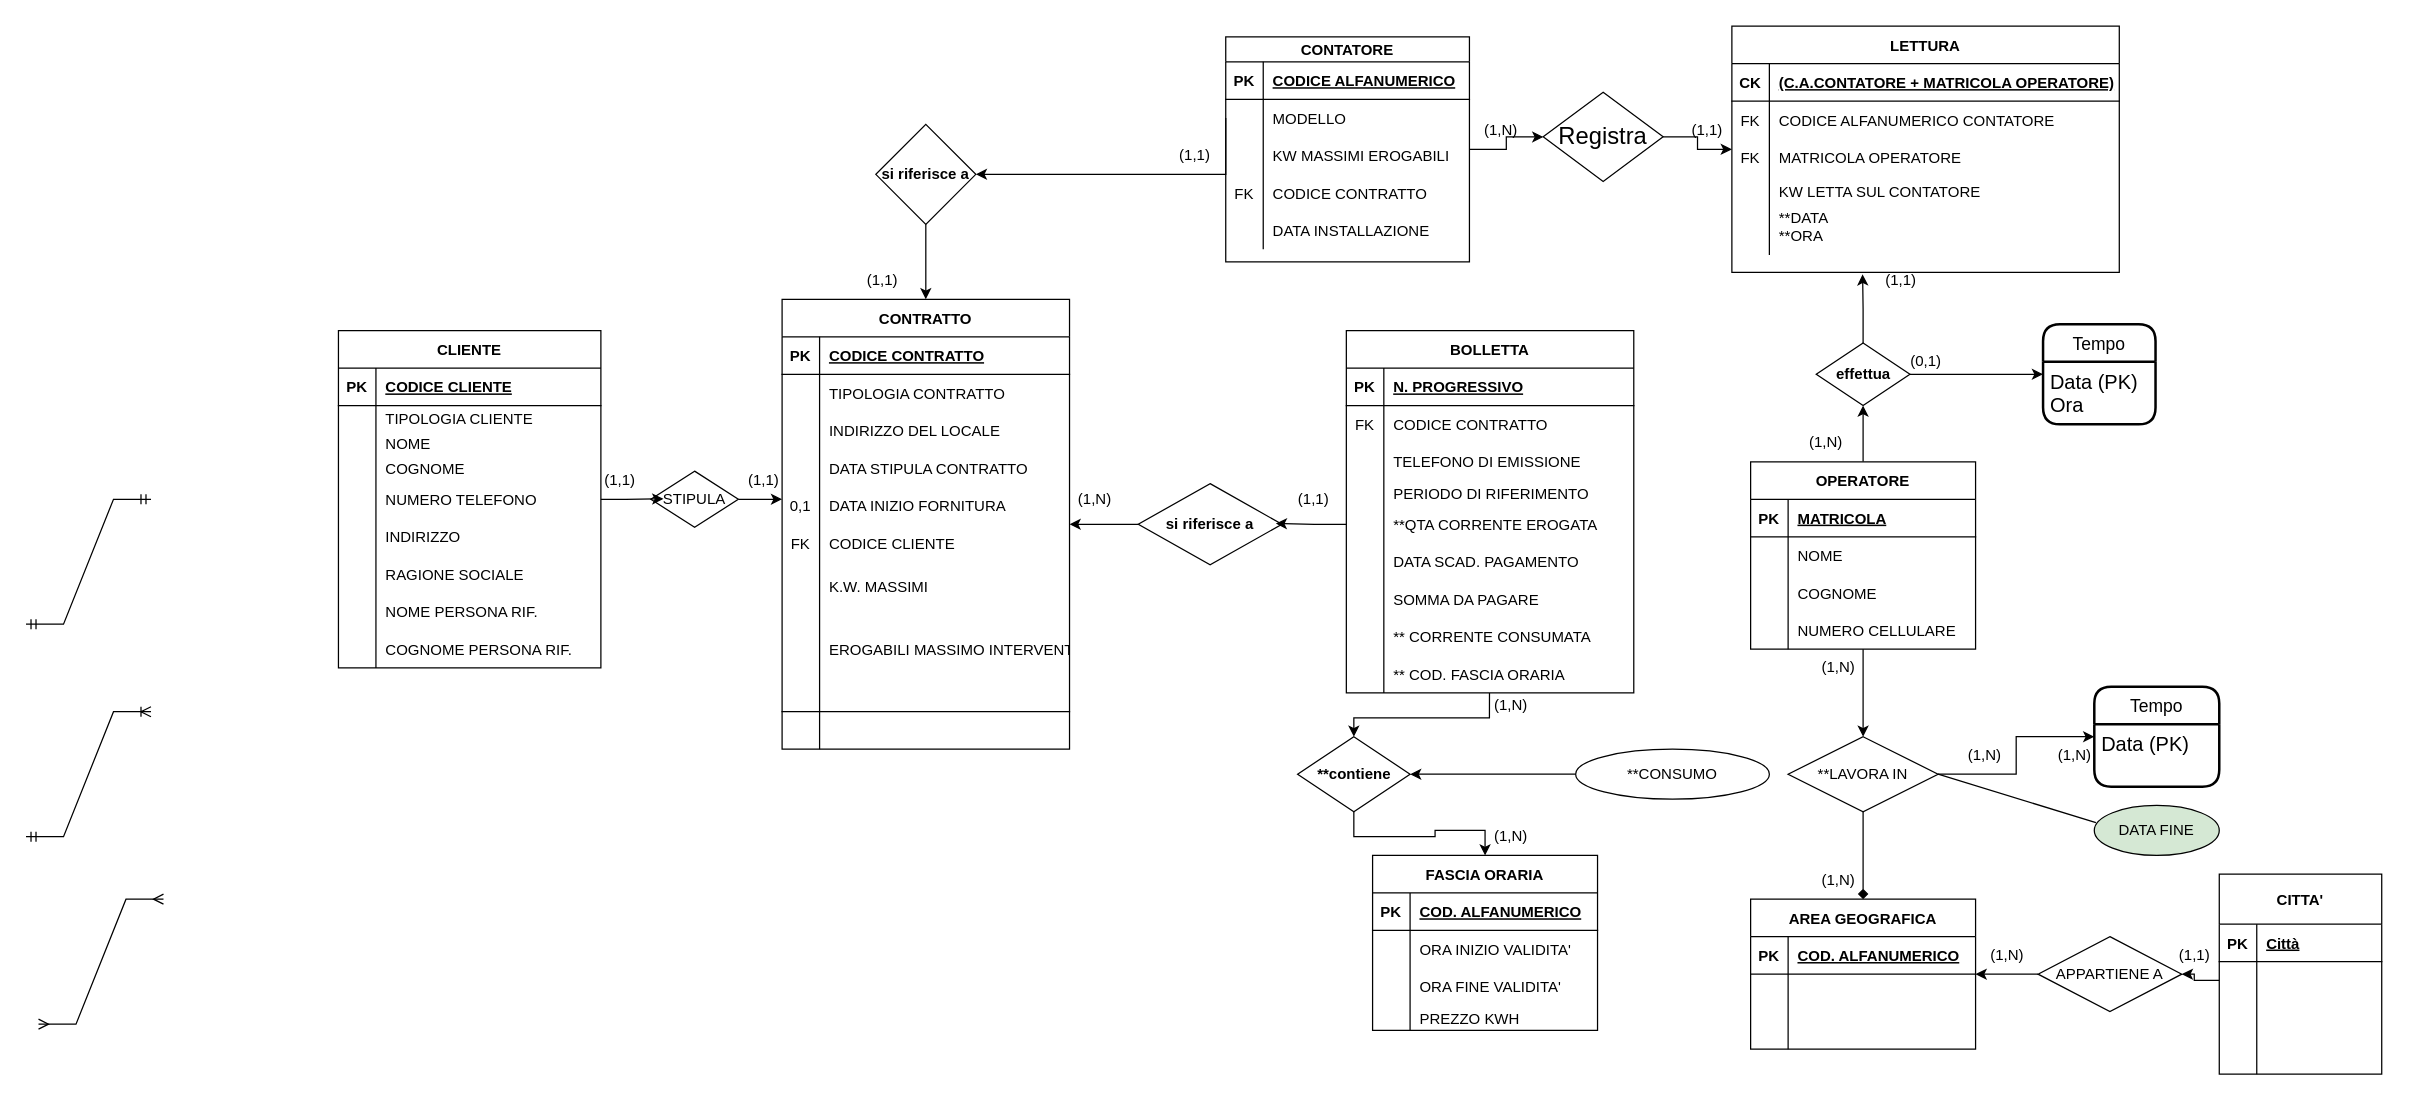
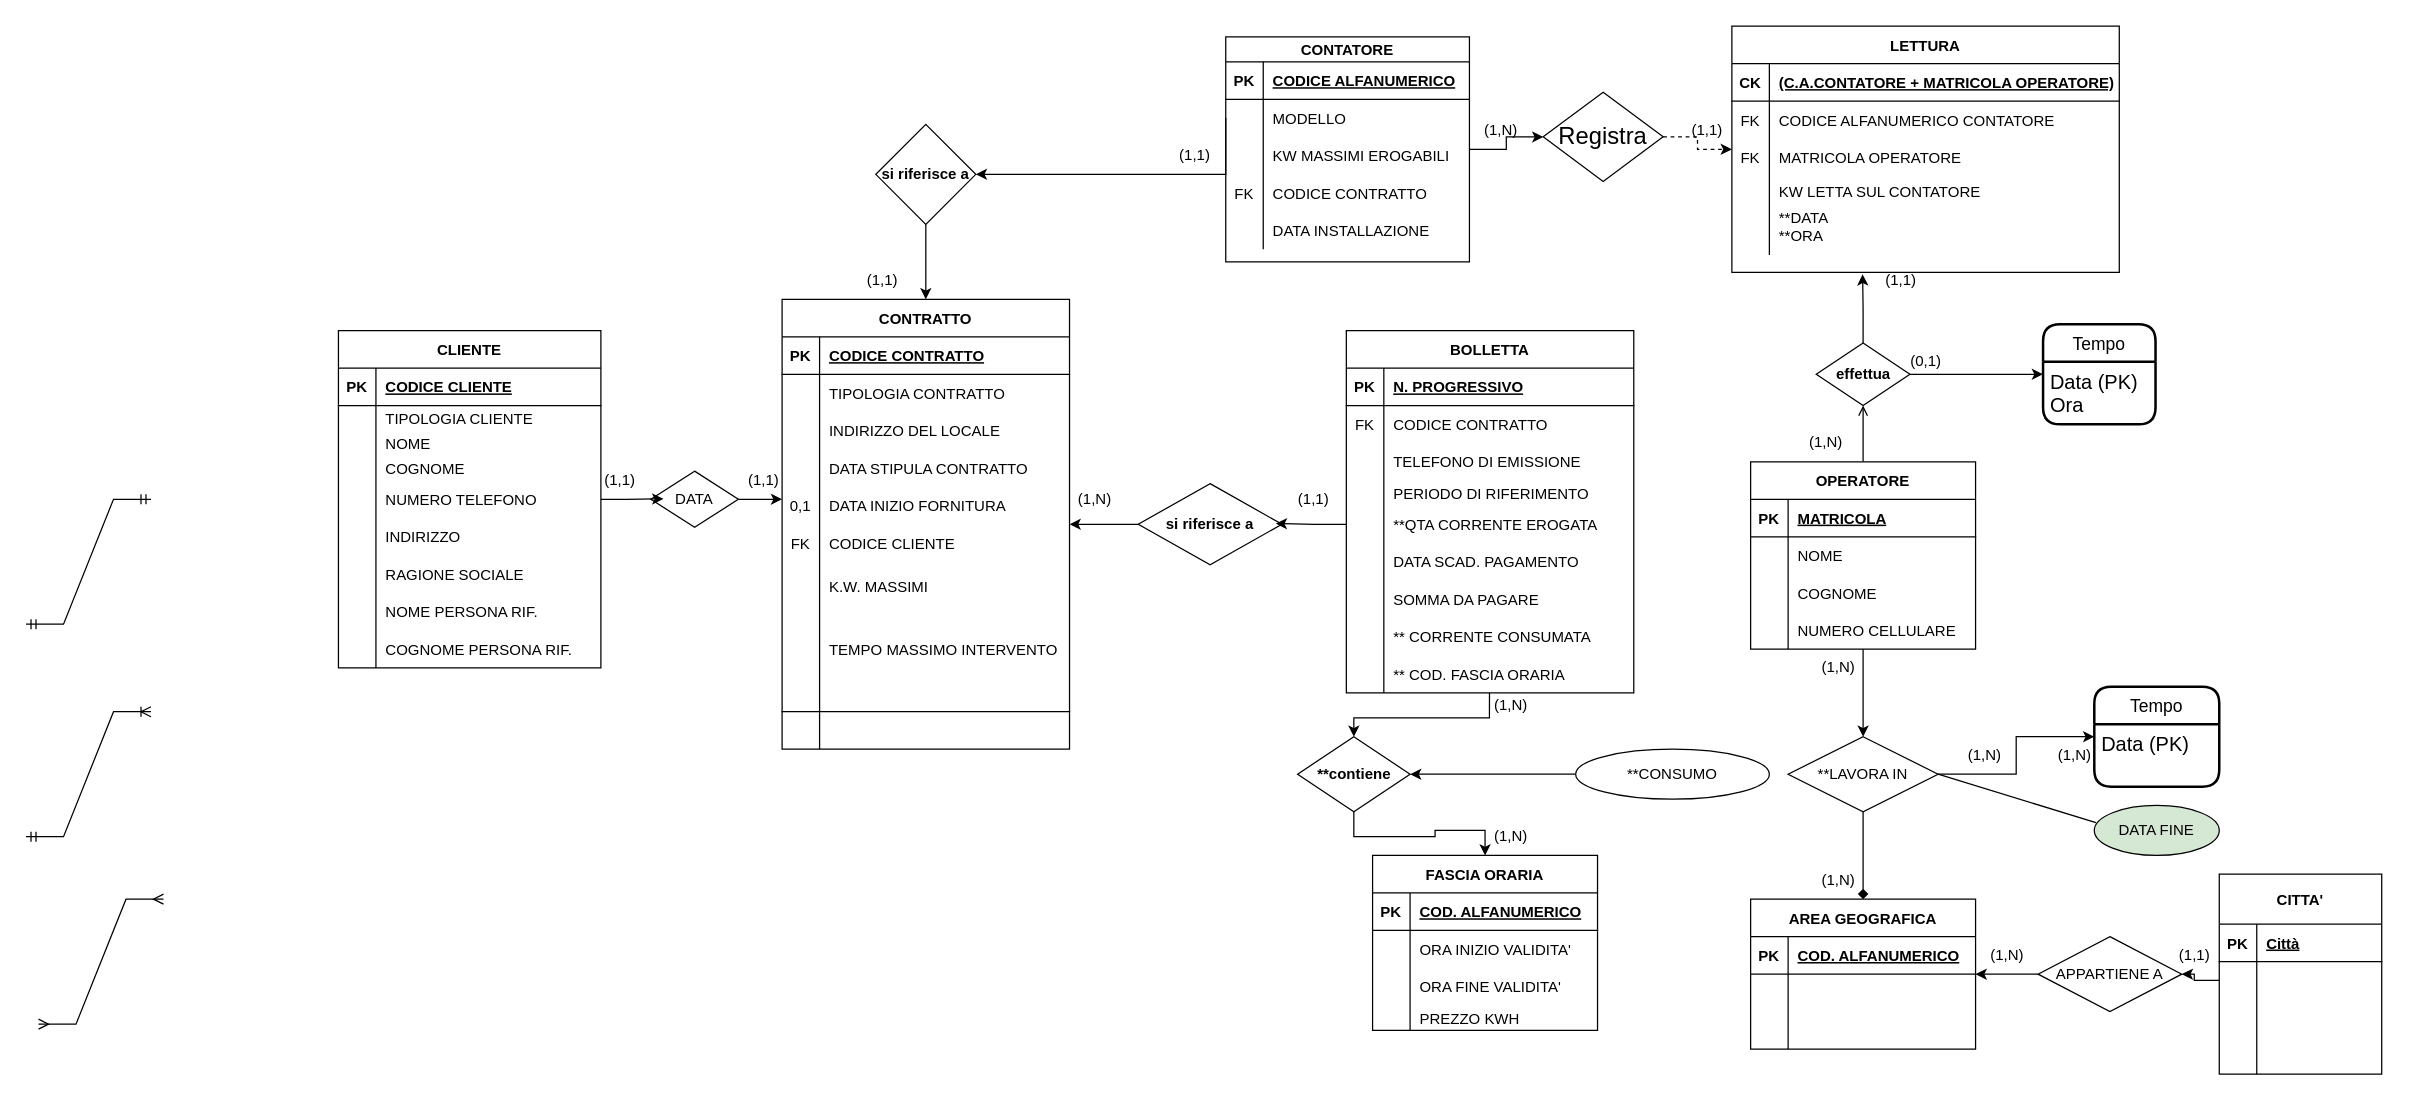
(1698, 140) -> (1698, 140)
(1863, 415) -> (1863, 413)
(694, 499) -> (694, 499)
(942, 650) -> (926, 650)
